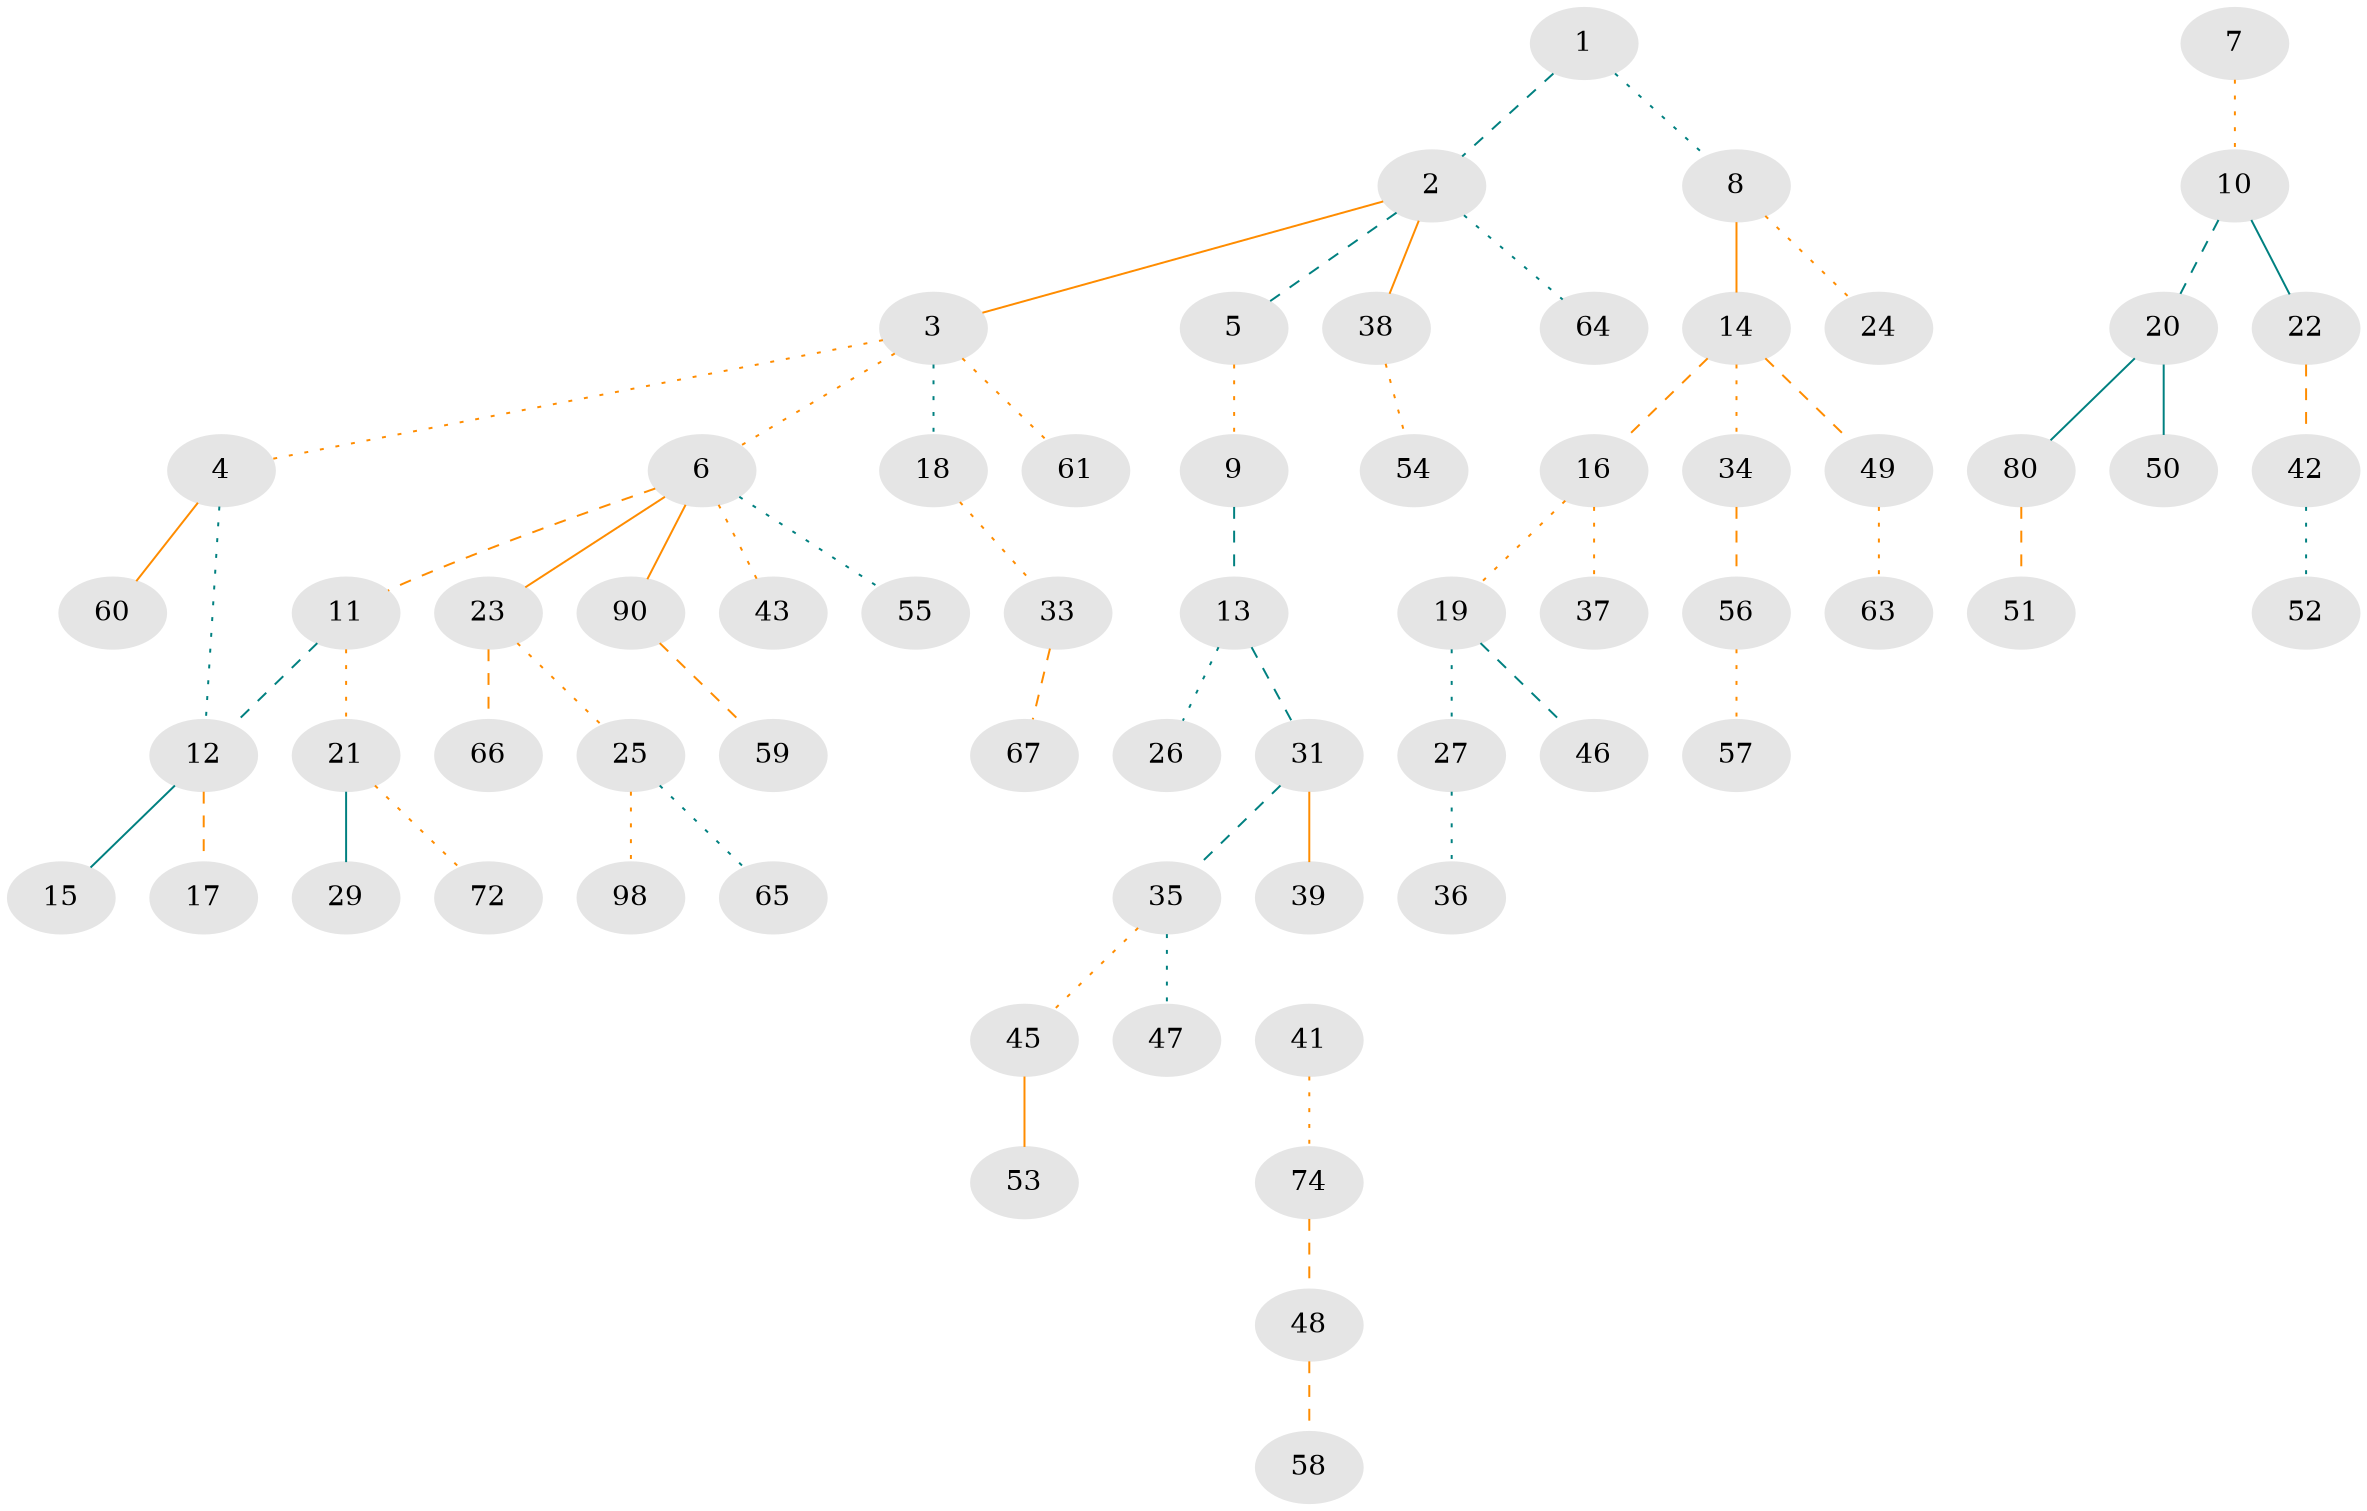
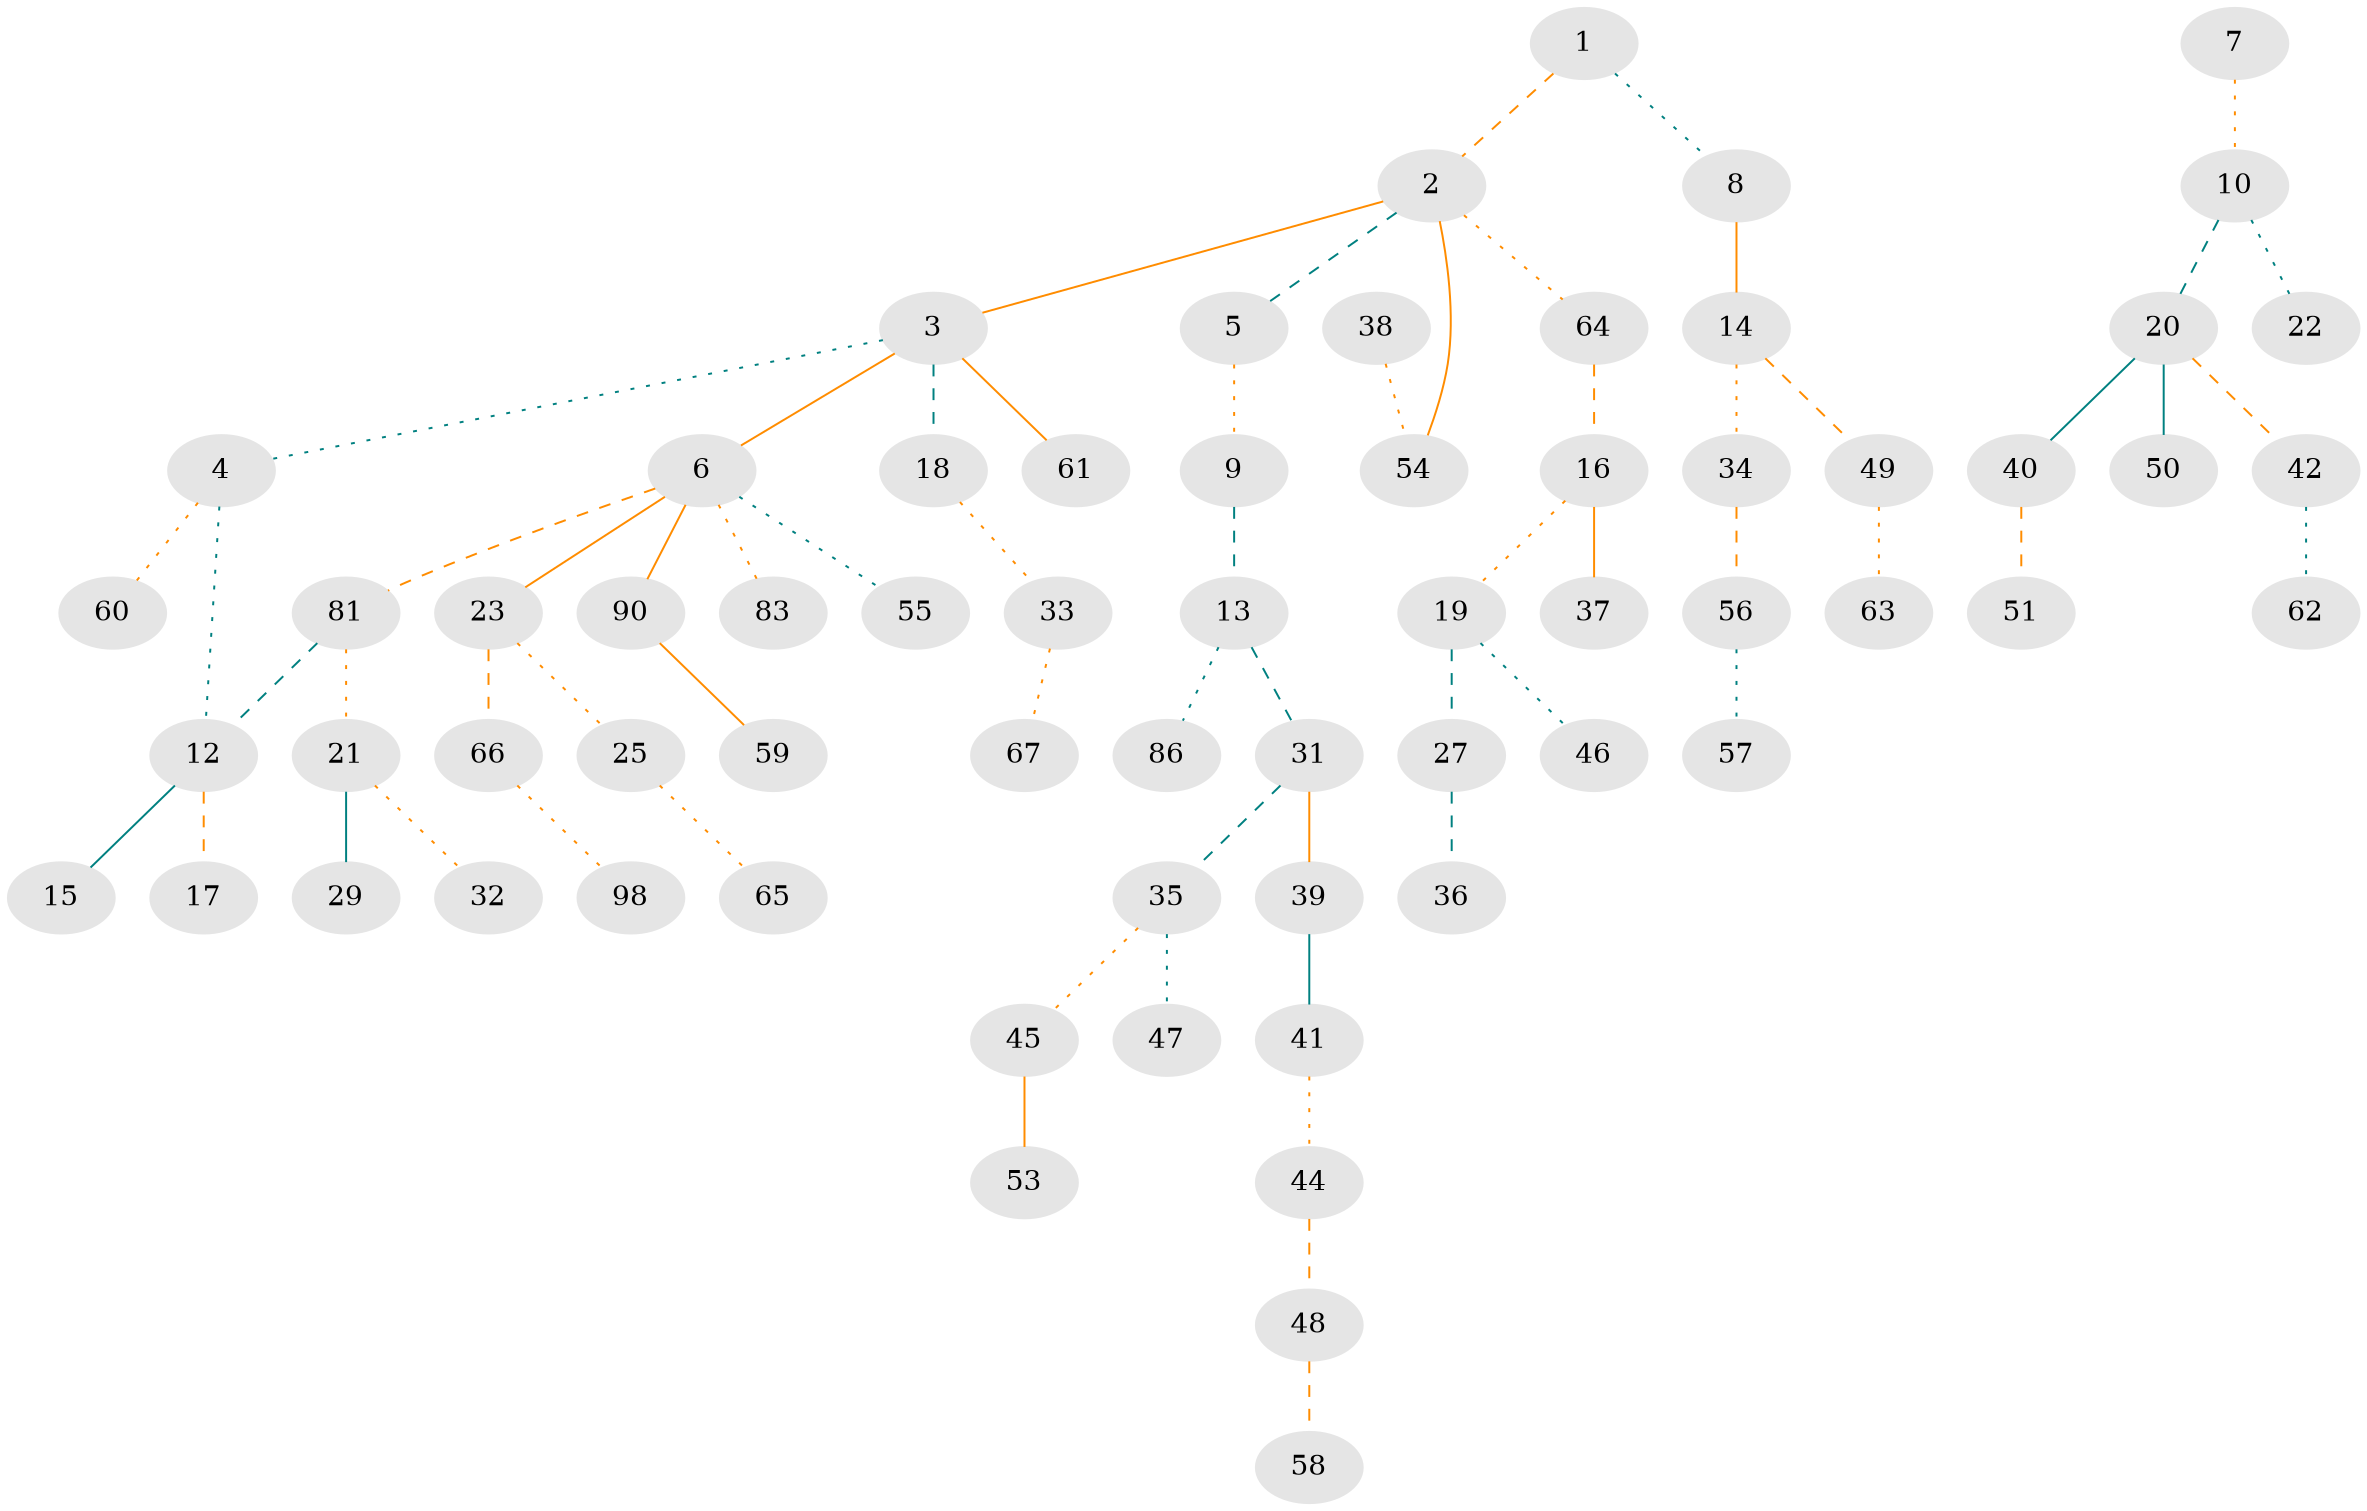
(1508, 115) -> (1508, 115)
(1404, 257) -> (1451, 329)
(1513, 257) -> (1513, 257)
(2271, 257) -> (2271, 257)
(1879, 328) -> none
(578, 399) -> (578, 399)
(818, 399) -> (818, 399)
(1004, 399) -> (1004, 399)
(1666, 399) -> (1594, 400)
(934, 400) -> (934, 400)
(2306, 400) -> (2235, 399)
(2021, 471) -> (2021, 471)
(167, 542) -> (167, 542)
(1594, 542) -> (1594, 542)
(346, 613) -> (346, 613)
(773, 613) -> (773, 613)
(2306, 613) -> (2306, 613)
(702, 684) -> (702, 684)
(1041, 684) -> (1041, 684)
(1523, 684) -> (1523, 684)
(1452, 685) -> (1452, 685)
(1736, 685) -> (1736, 685)
(1167, 756) -> (1167, 756)
(702, 826) -> (702, 826)
(631, 827) -> (559, 826)
(1452, 827) -> (1452, 827)
(489, 898) -> (489, 898)
none -> (1309, 969)
(1309, 1183) -> (1309, 1183)
